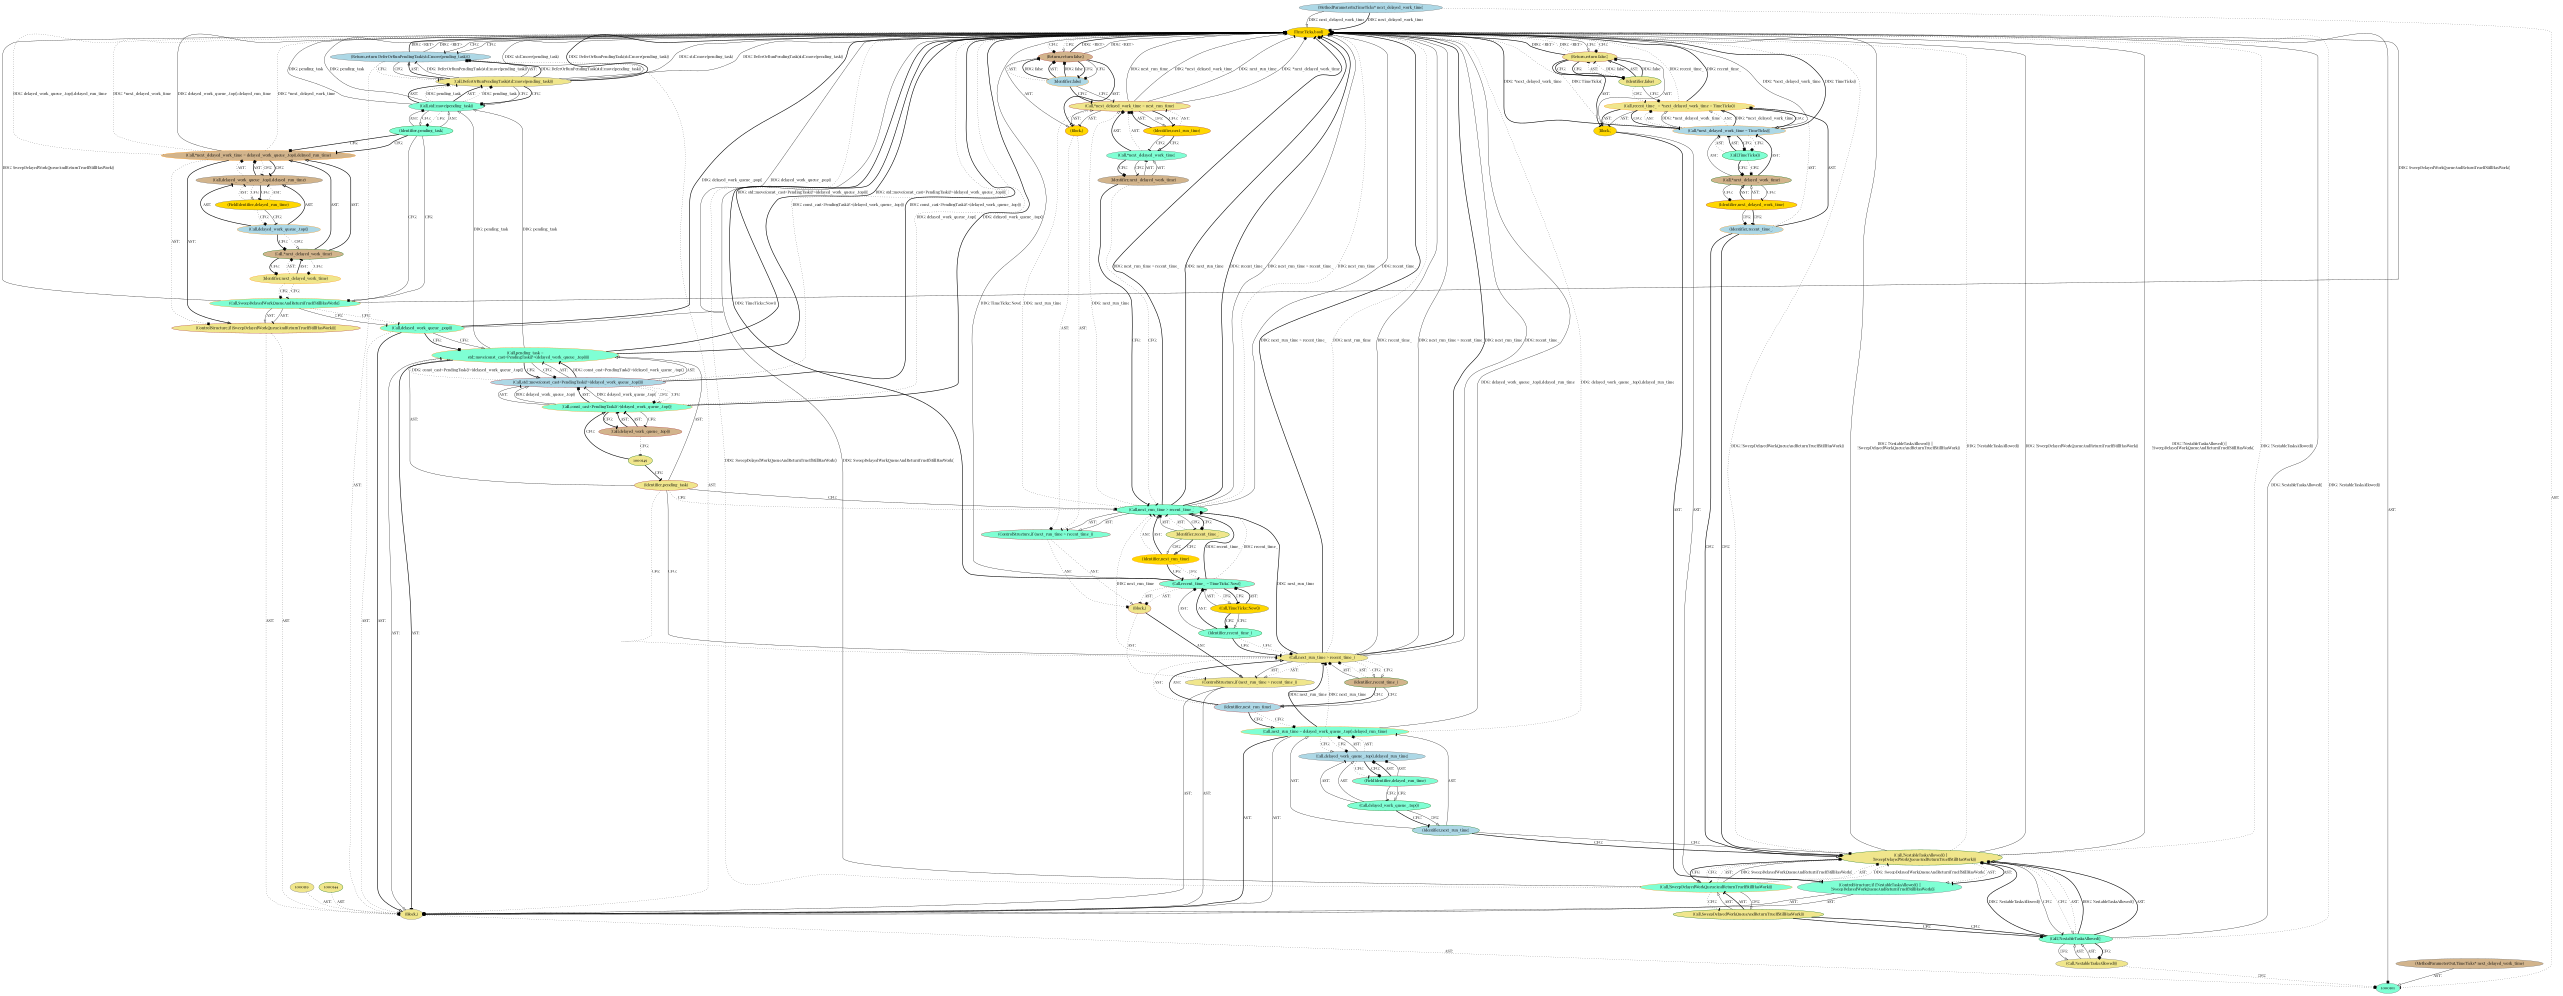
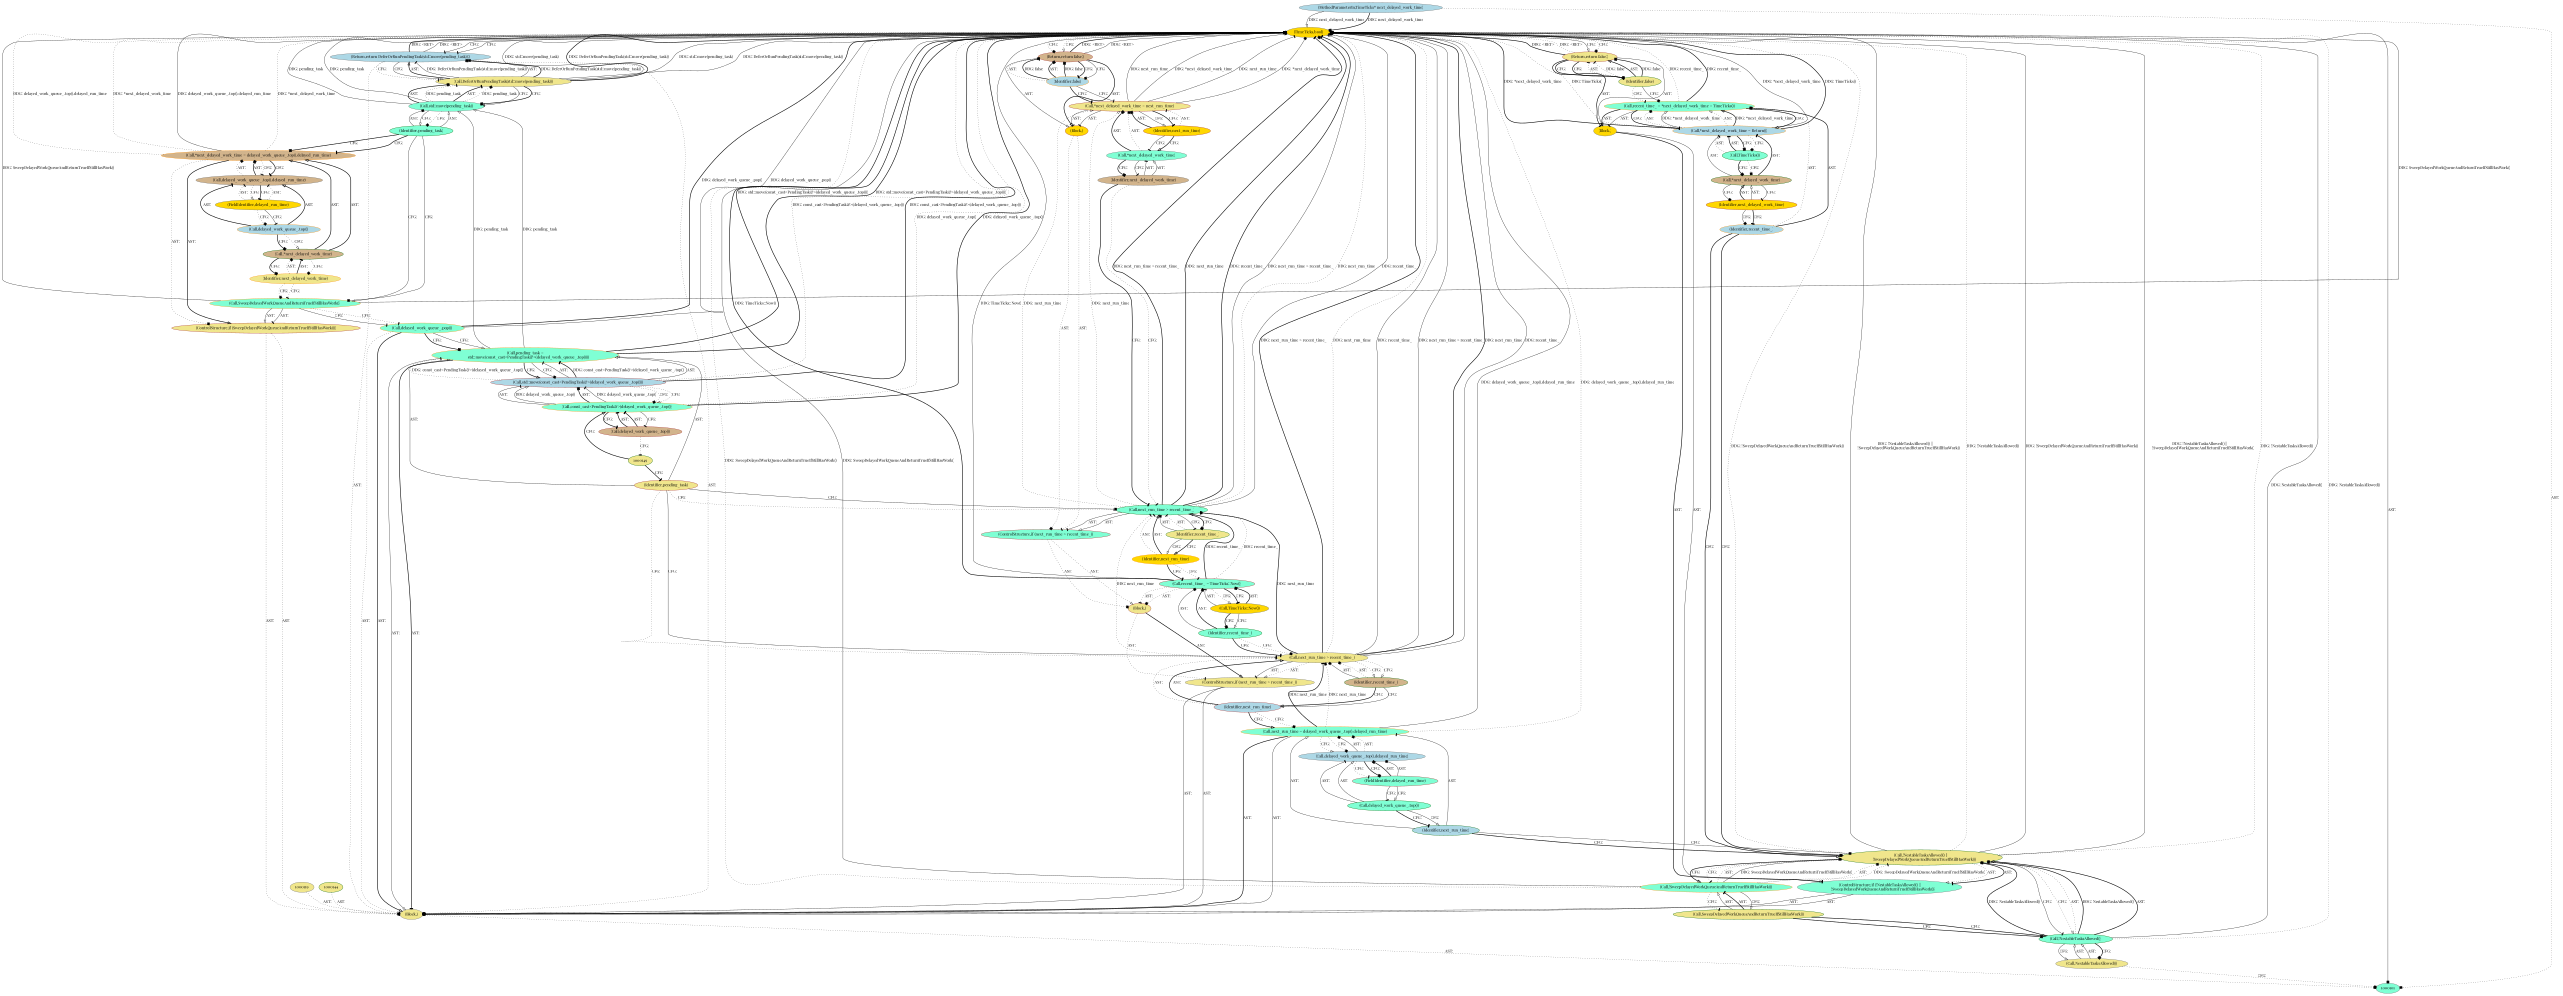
(2538, 30) -> (2538, 30)
(1679, 106) -> (1679, 106)
(1729, 131) -> (1729, 131)
(2470, 964) -> none
